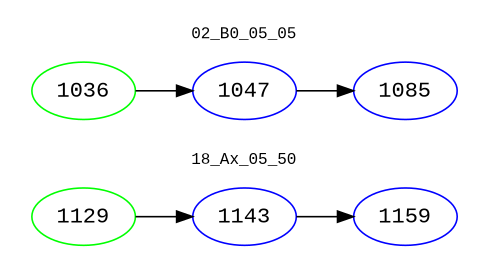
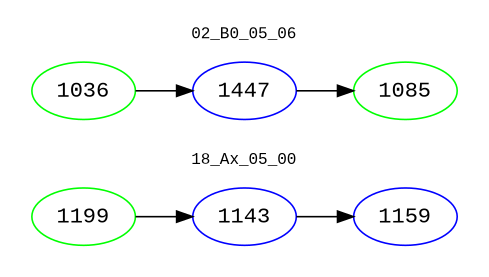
(245, 34) -> (245, 34)
(245, 91) -> (245, 91)
(405, 91) -> (405, 91)
(245, 160) -> (245, 160)
(84, 217) -> (84, 217)
